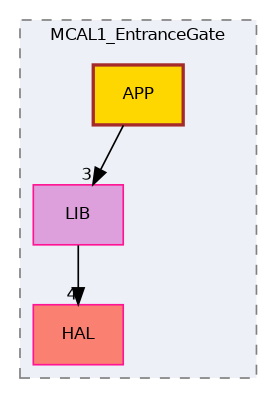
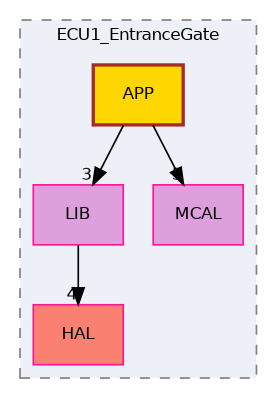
(138, 36) -> (138, 36)
none -> (198, 215)
